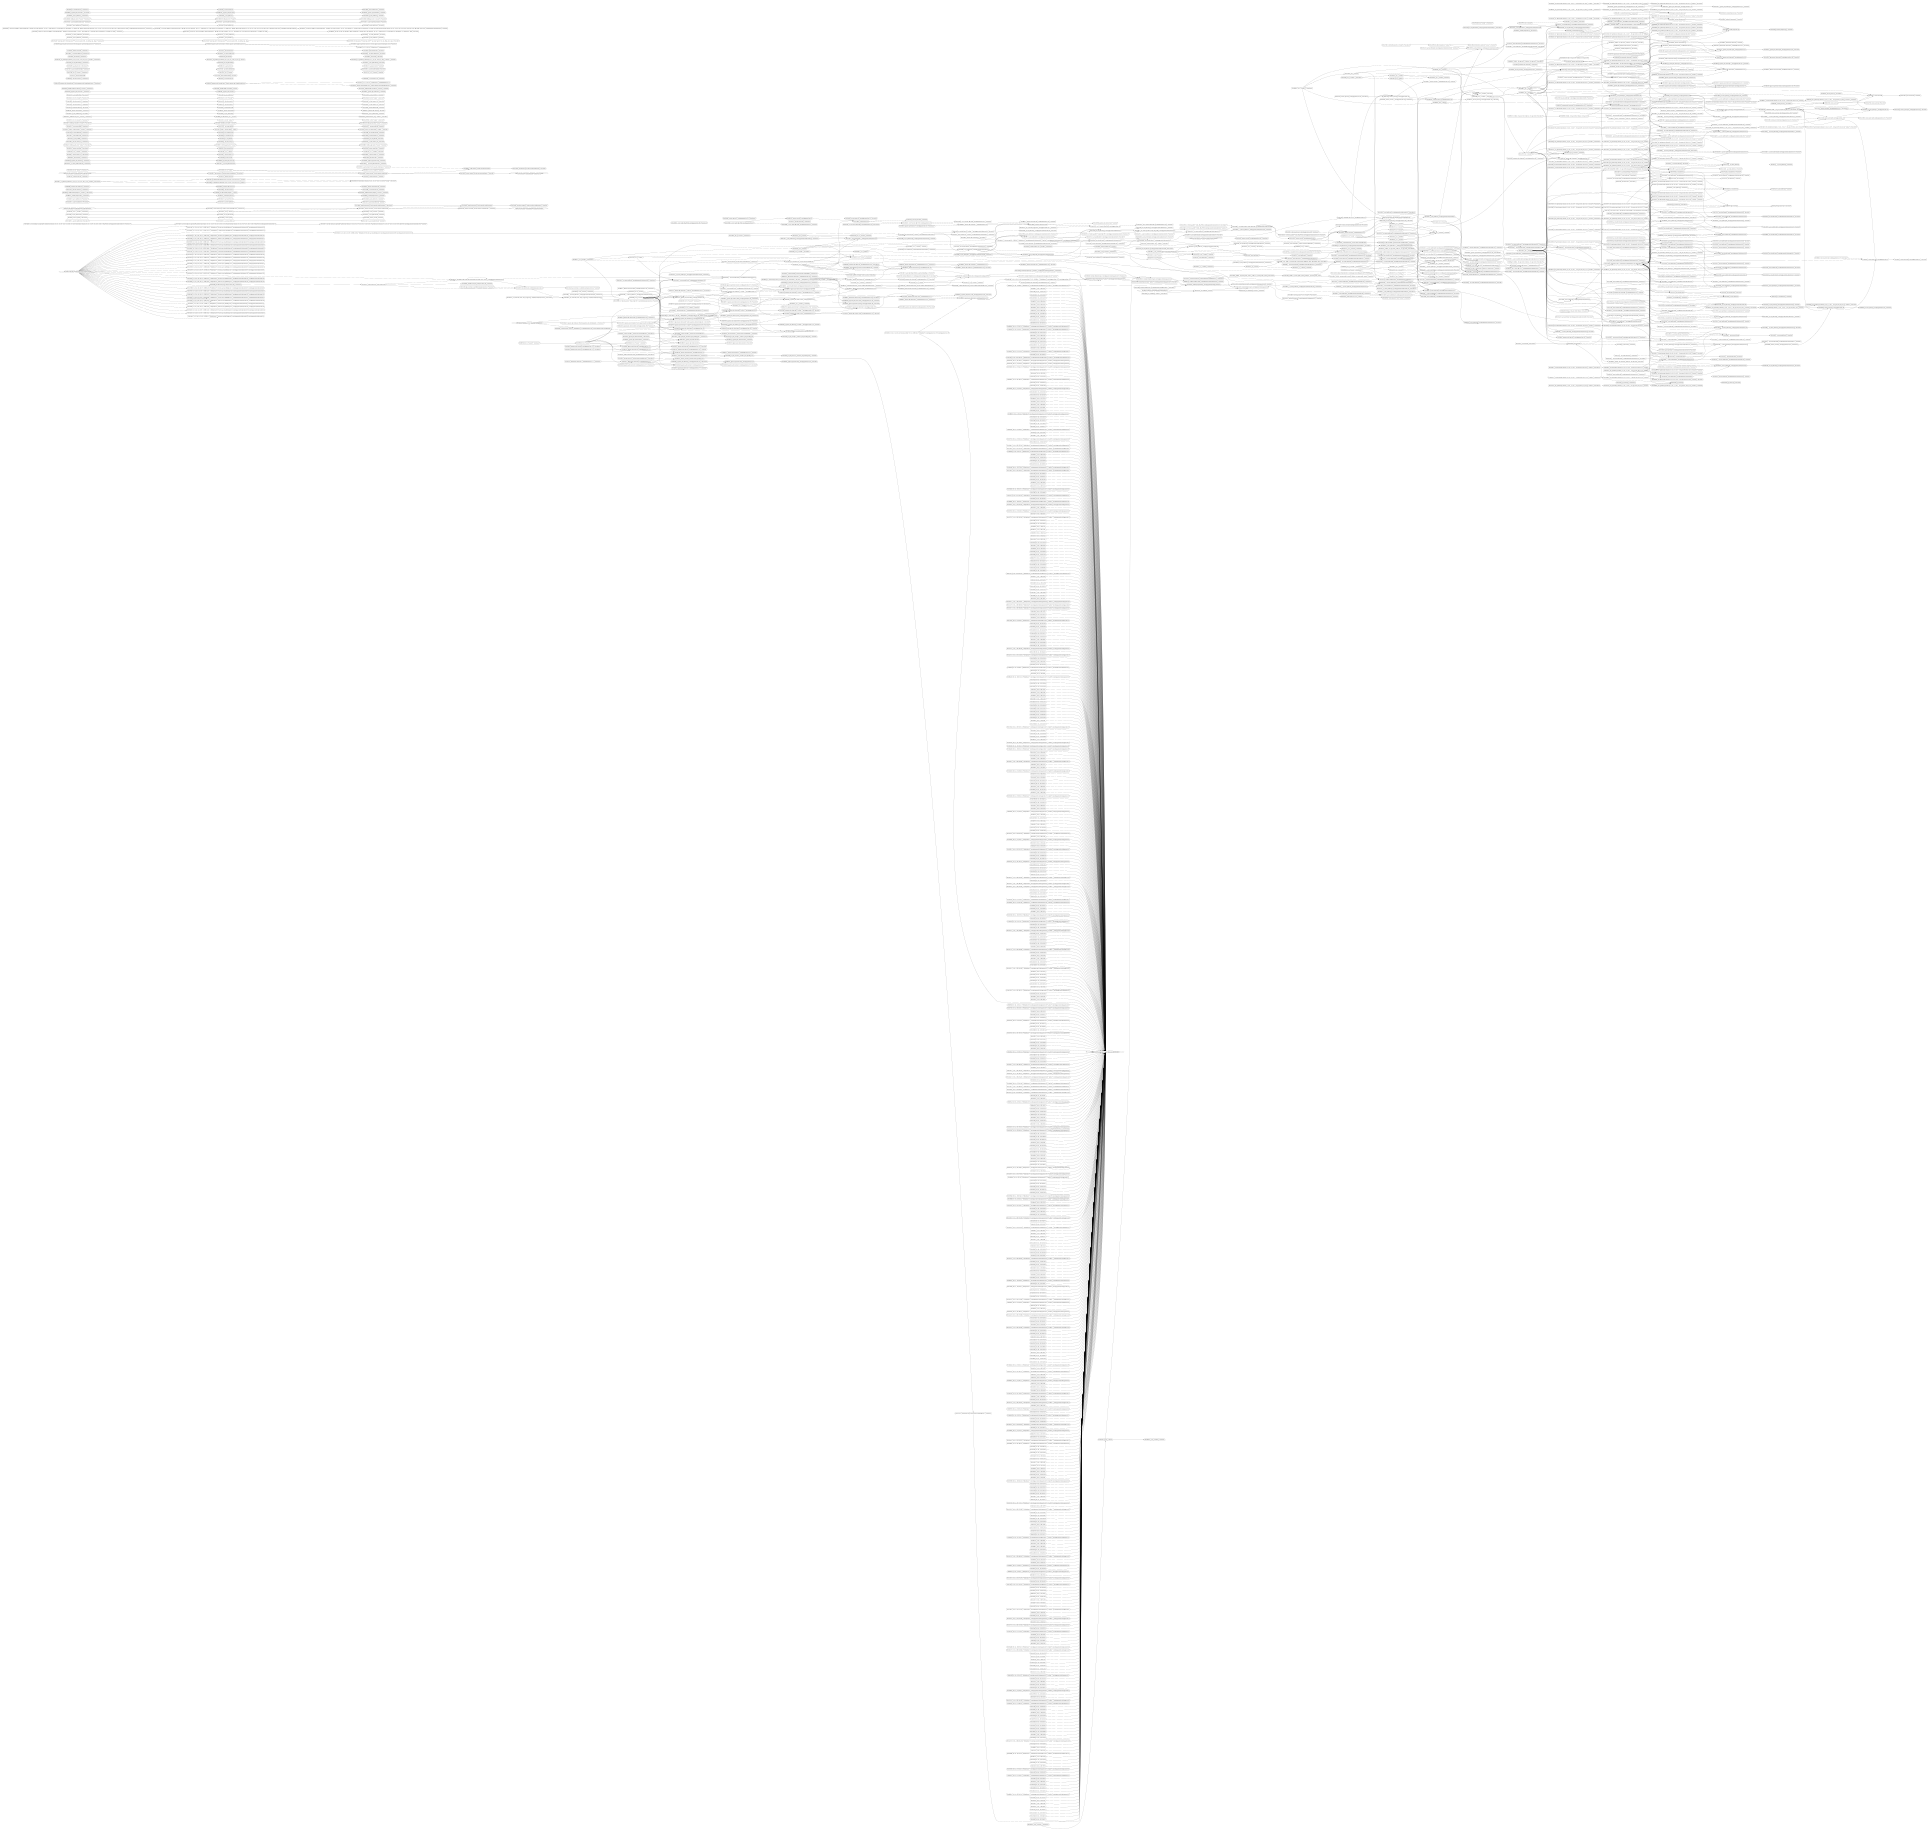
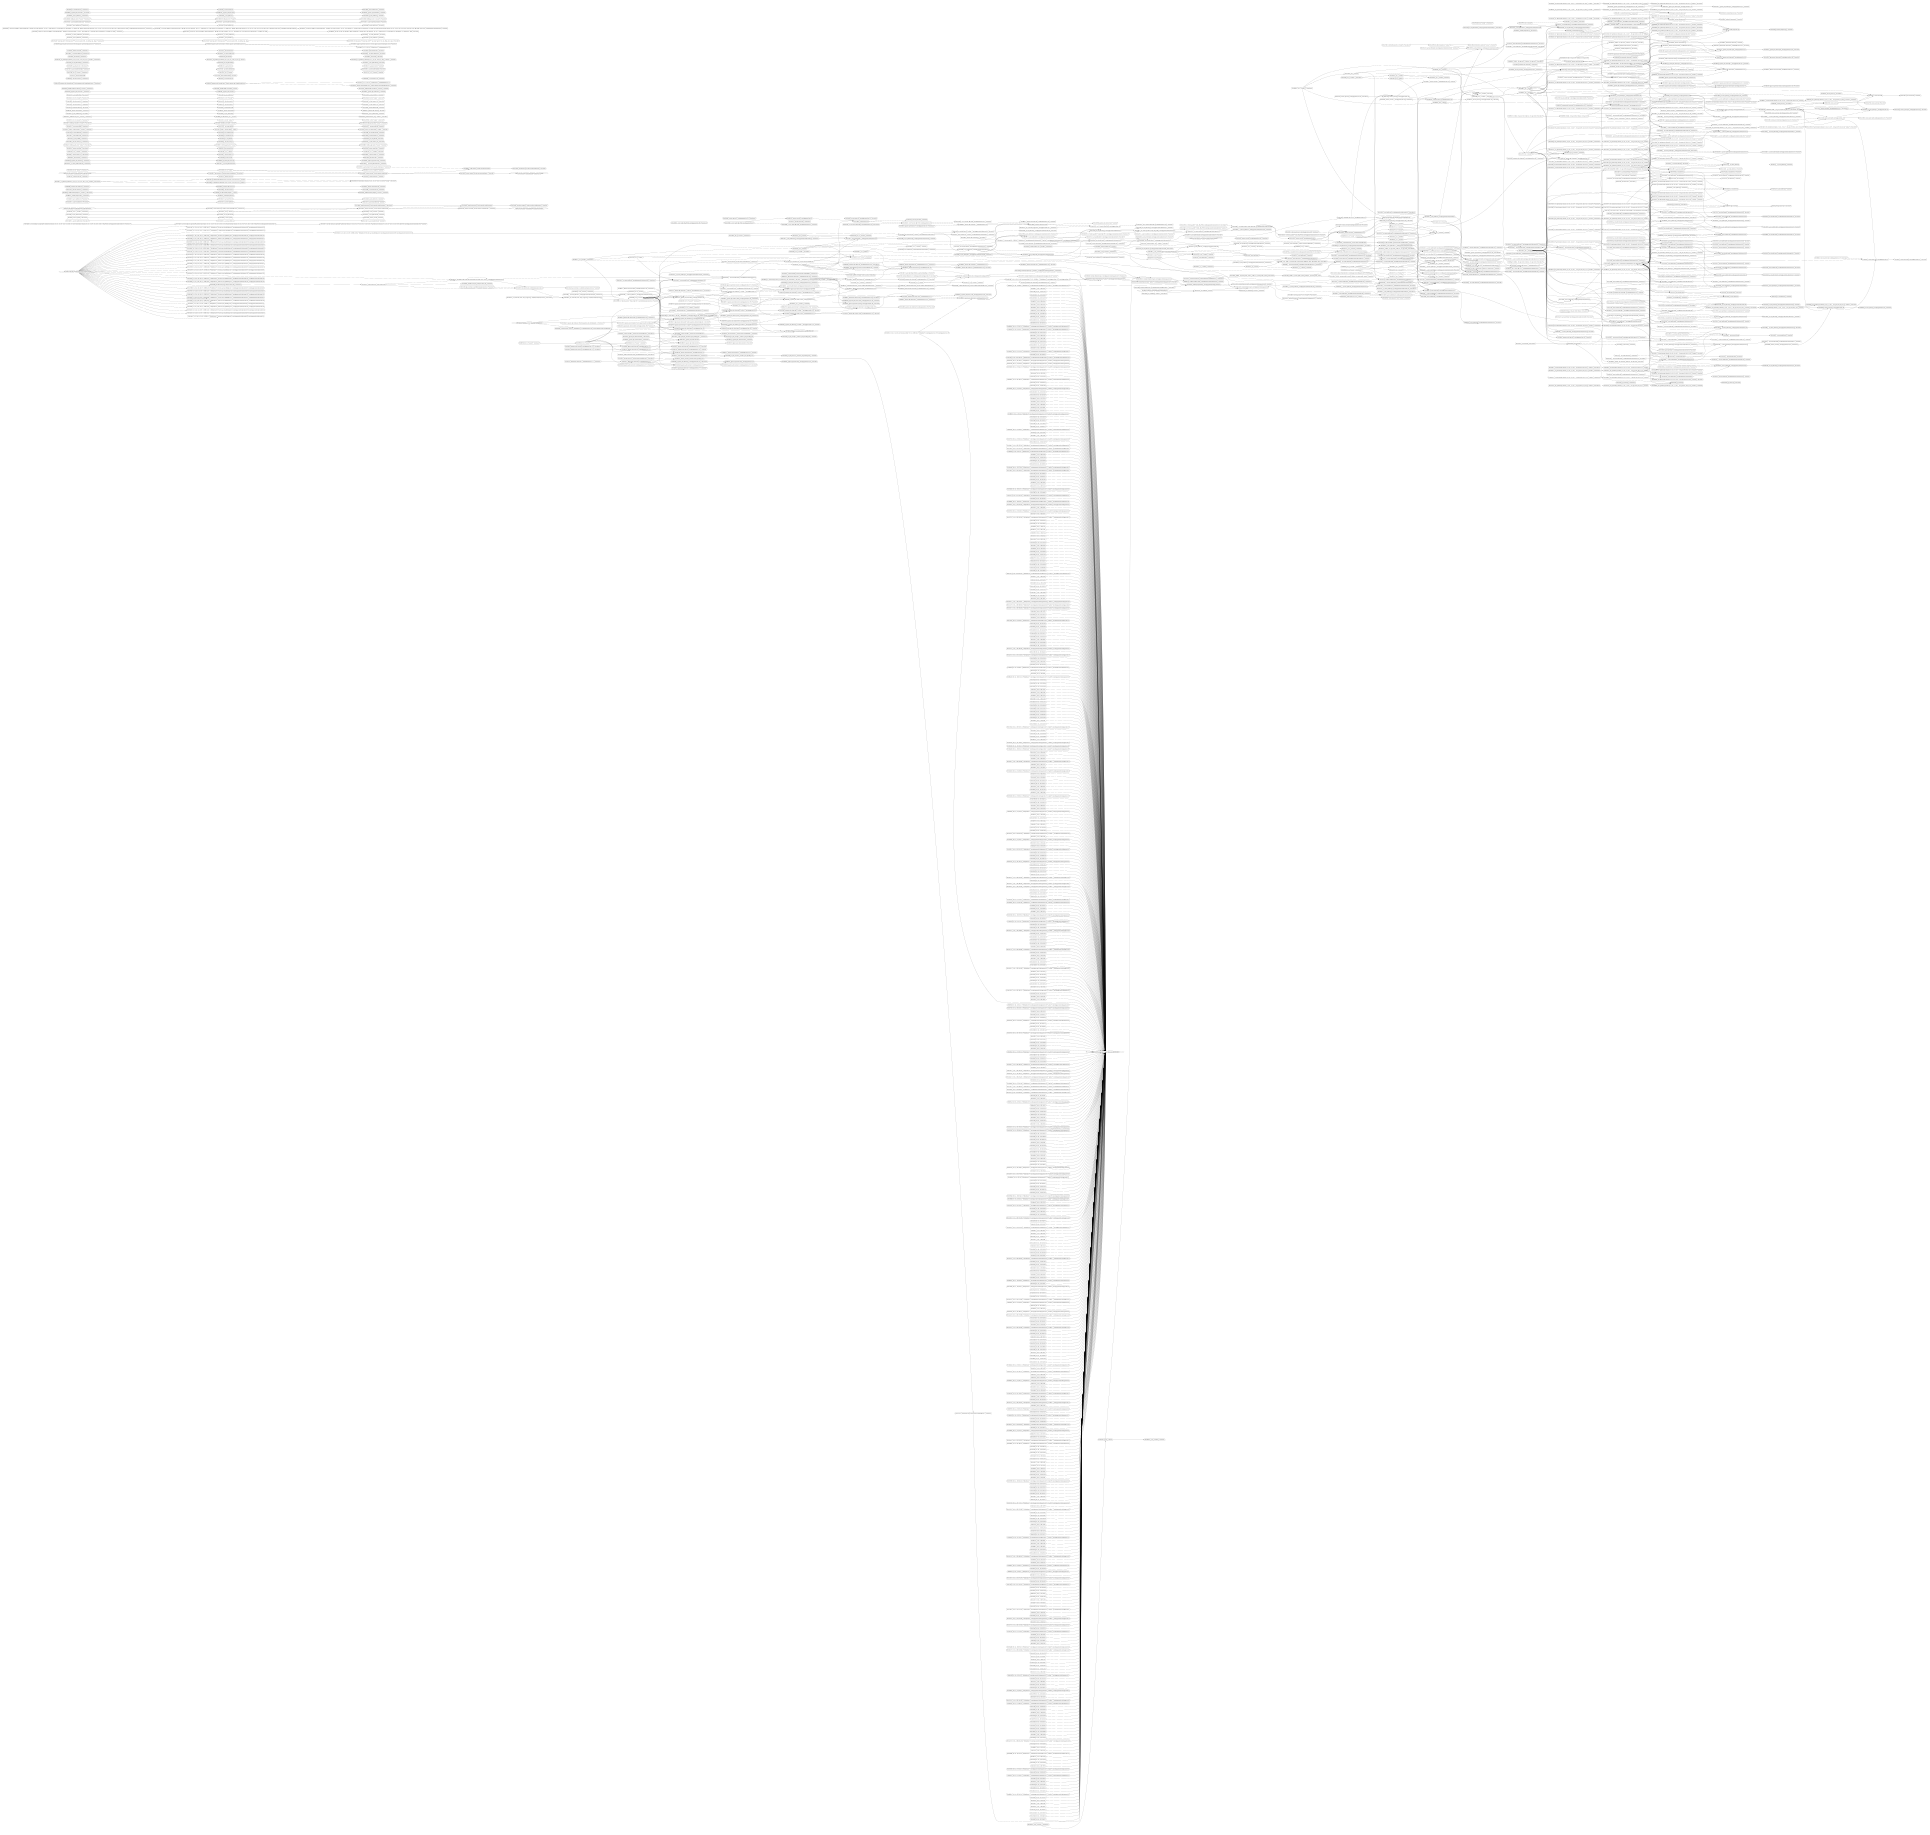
(374, 196) -> none
none -> (1574, 371)
